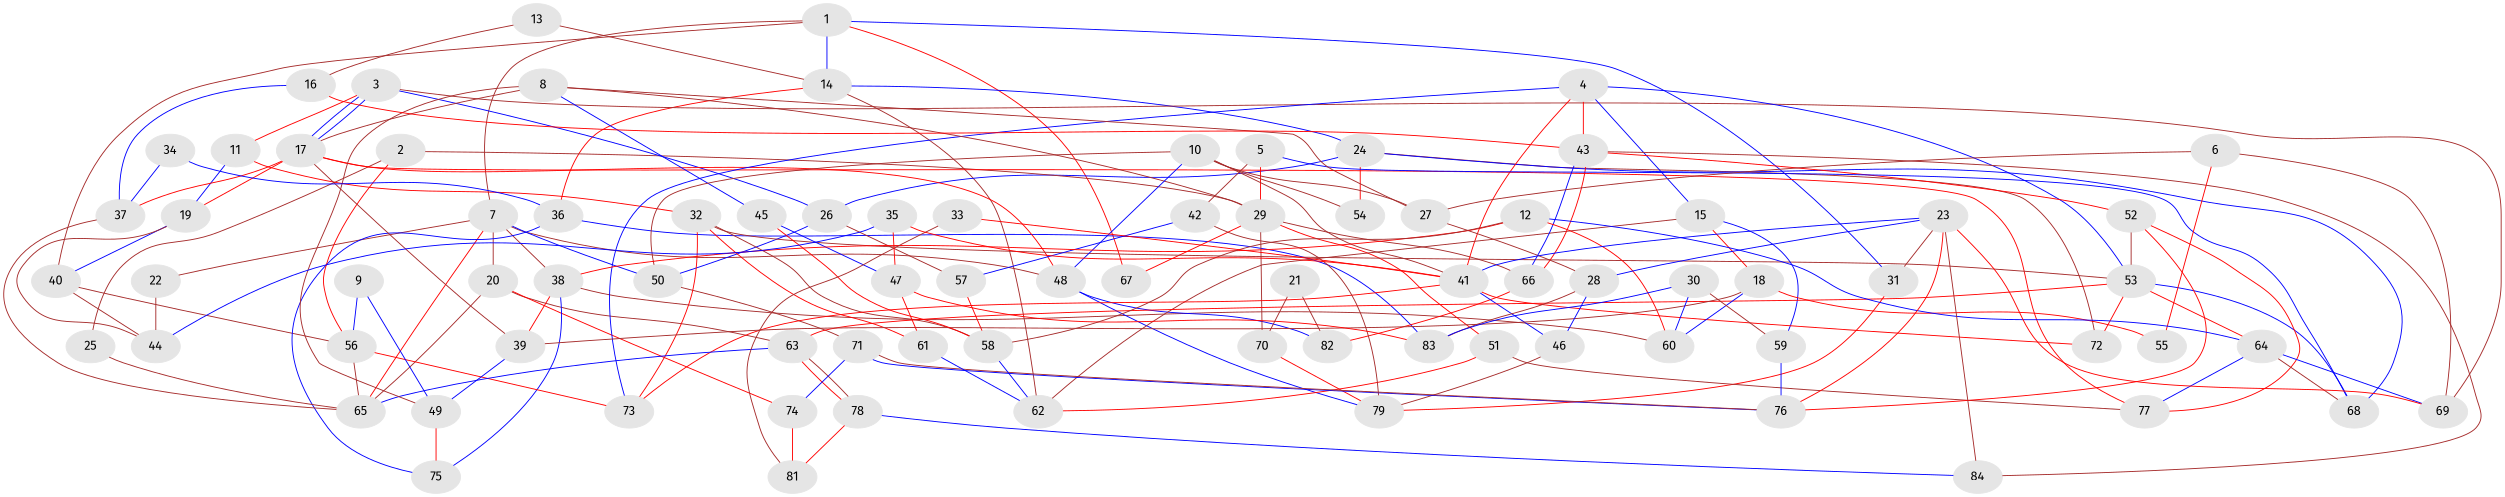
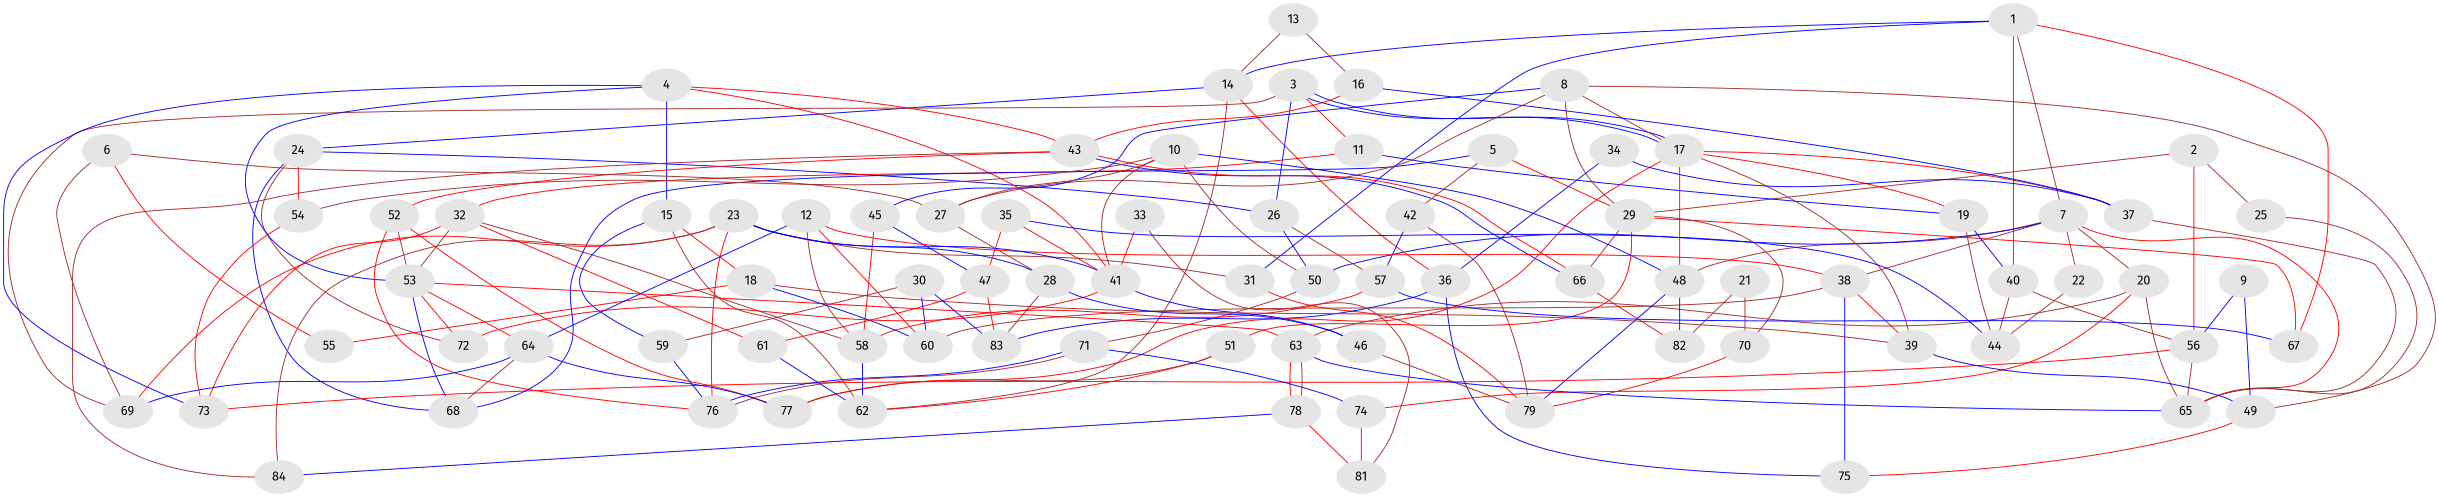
(1032, 304) -> (209, 297)
none -> (1725, 321)
